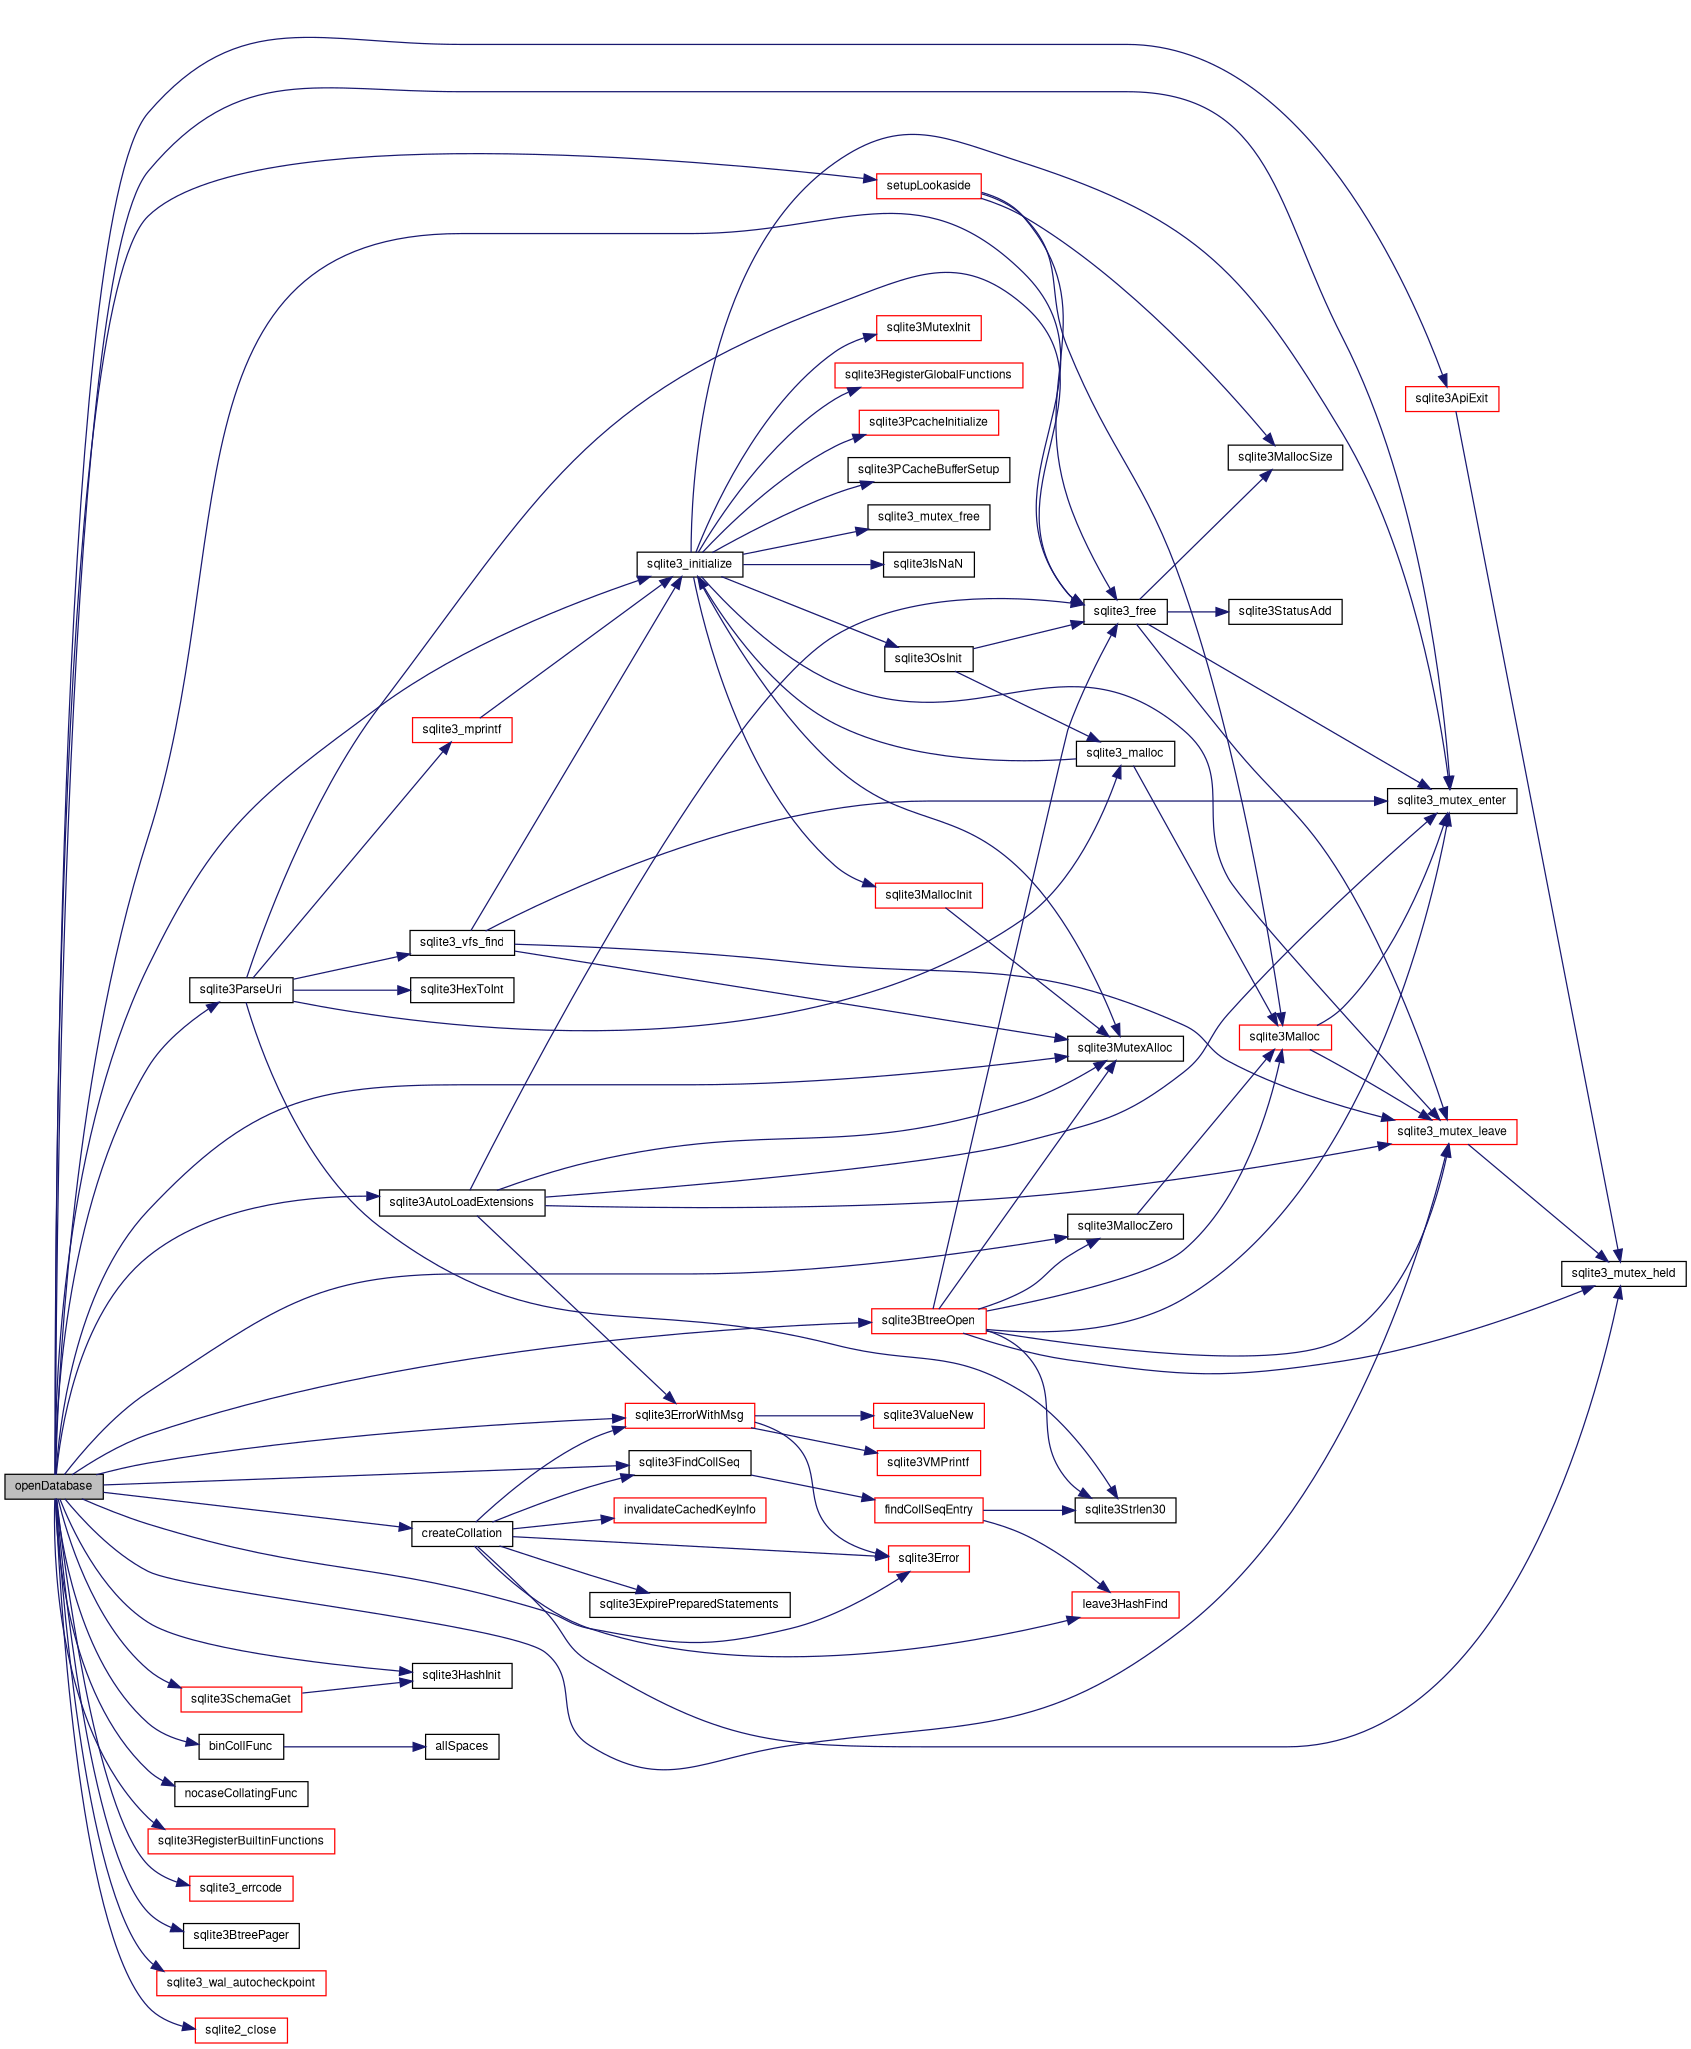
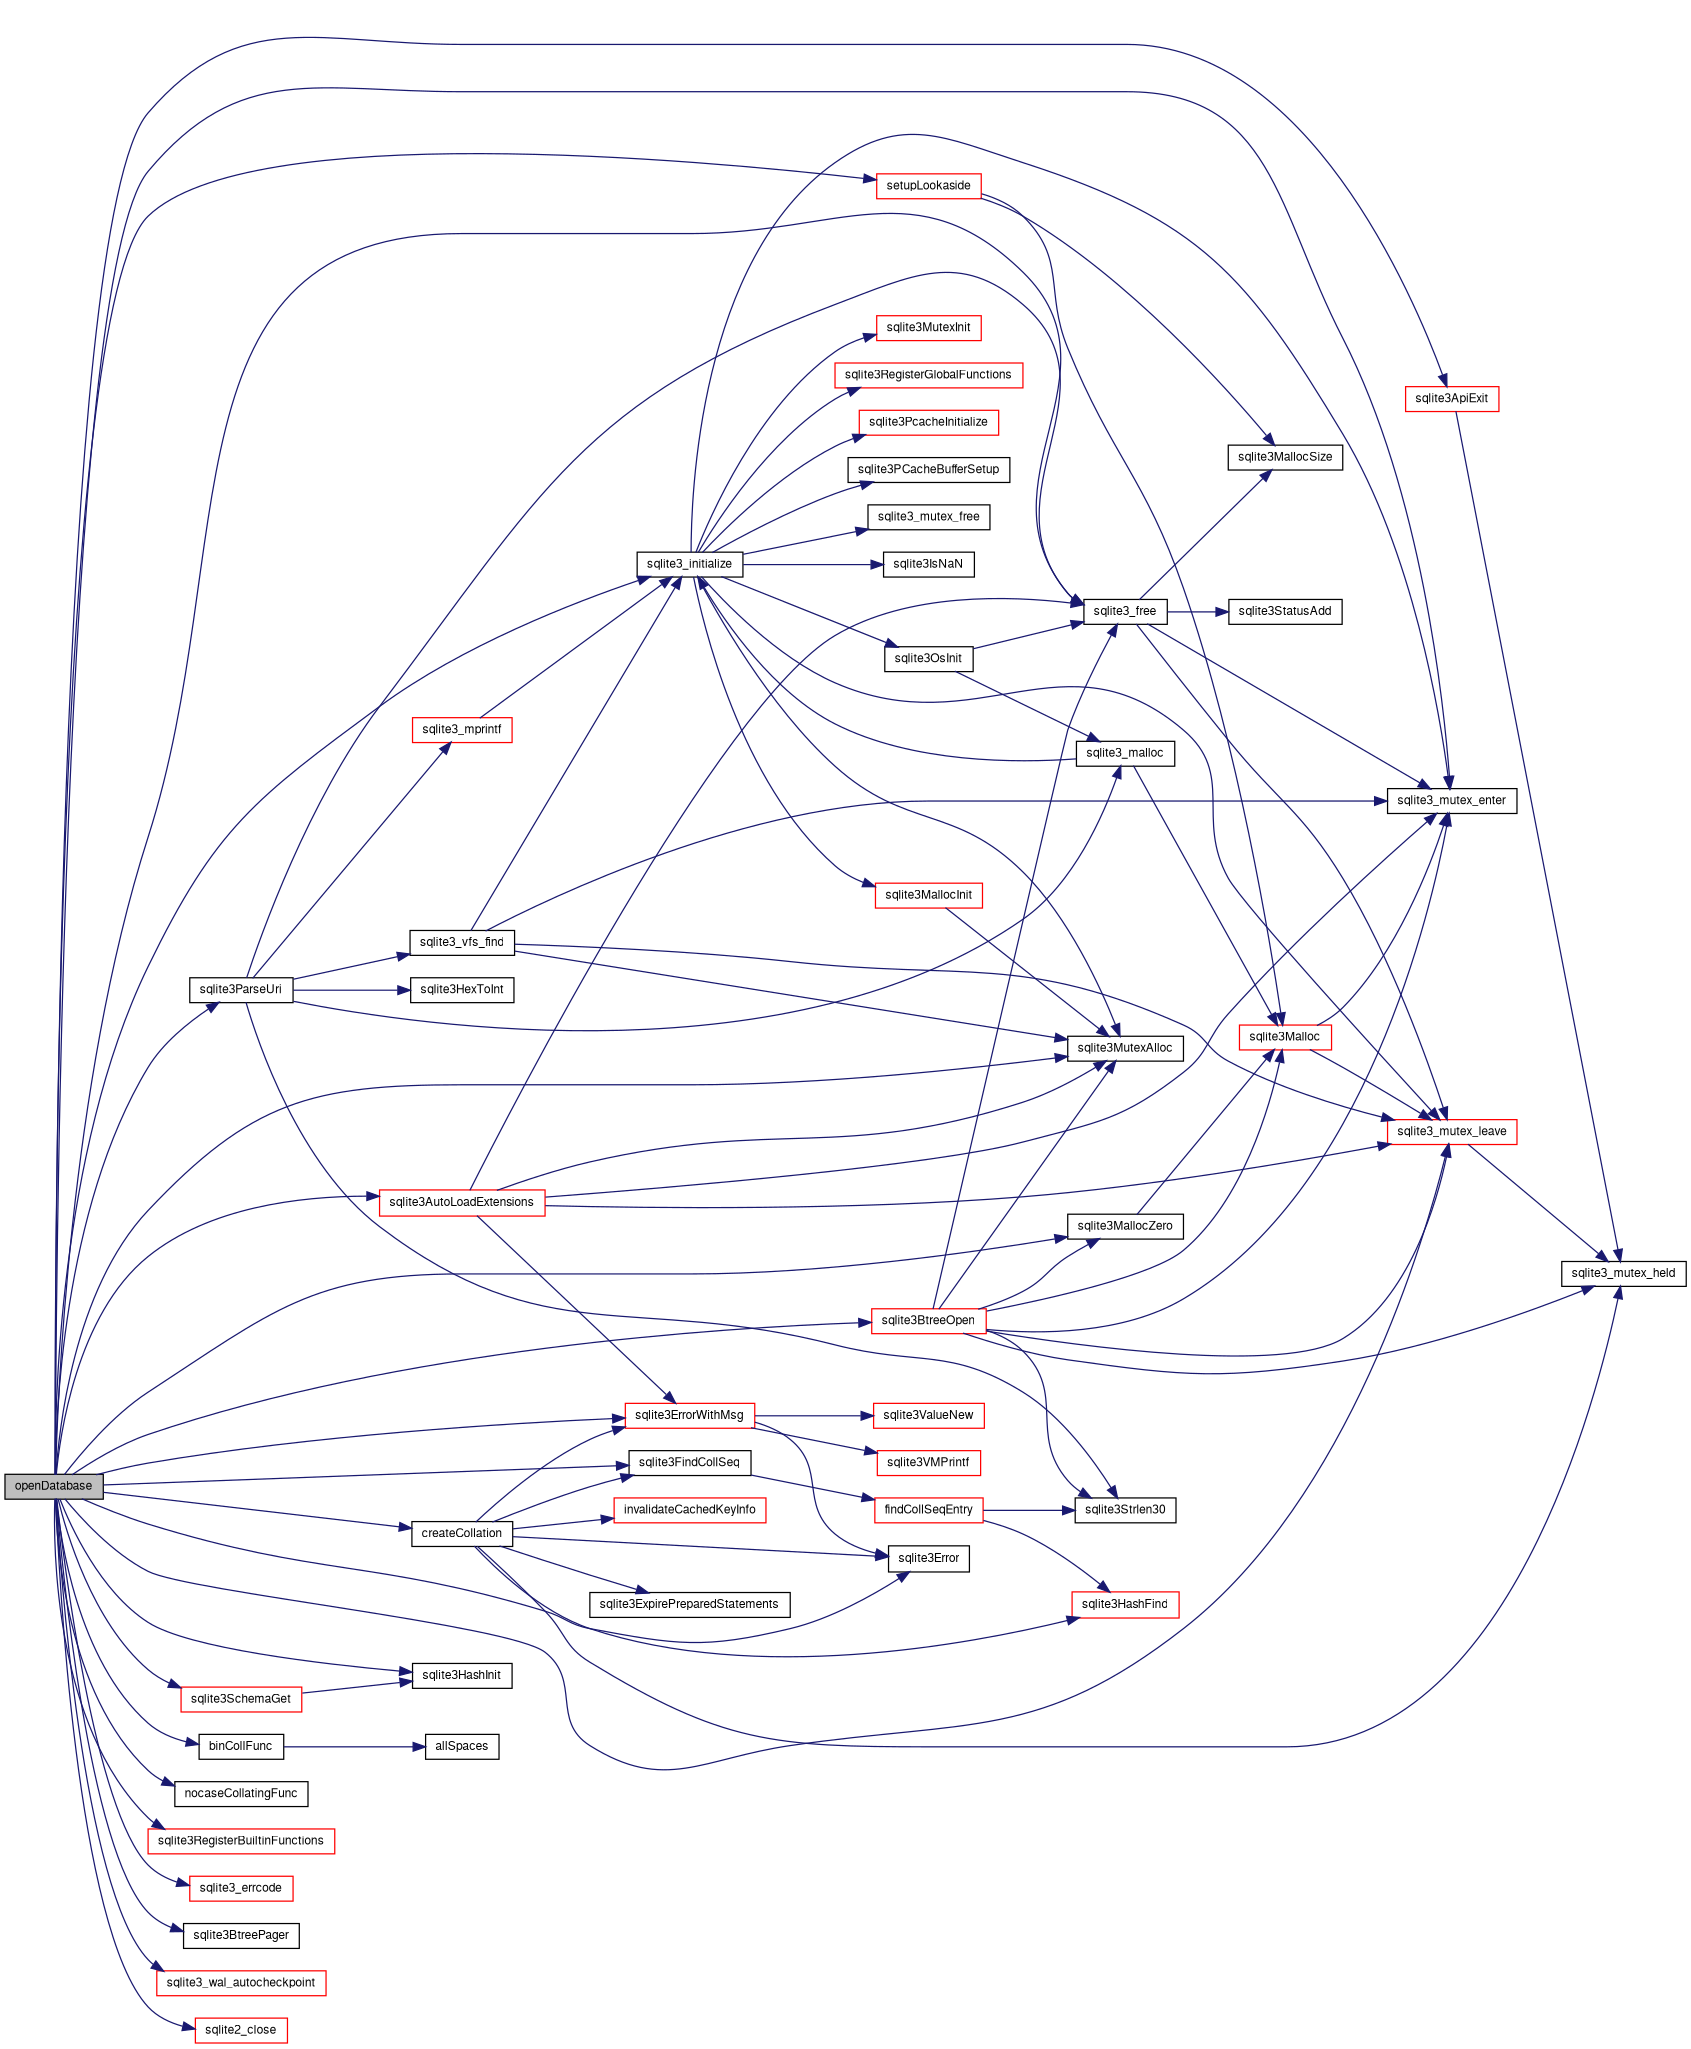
(1058, 456) -> none
(462, 1203) -> (462, 1203)
(929, 1559) -> (929, 1559)
(1126, 1605) -> (1126, 1605)
